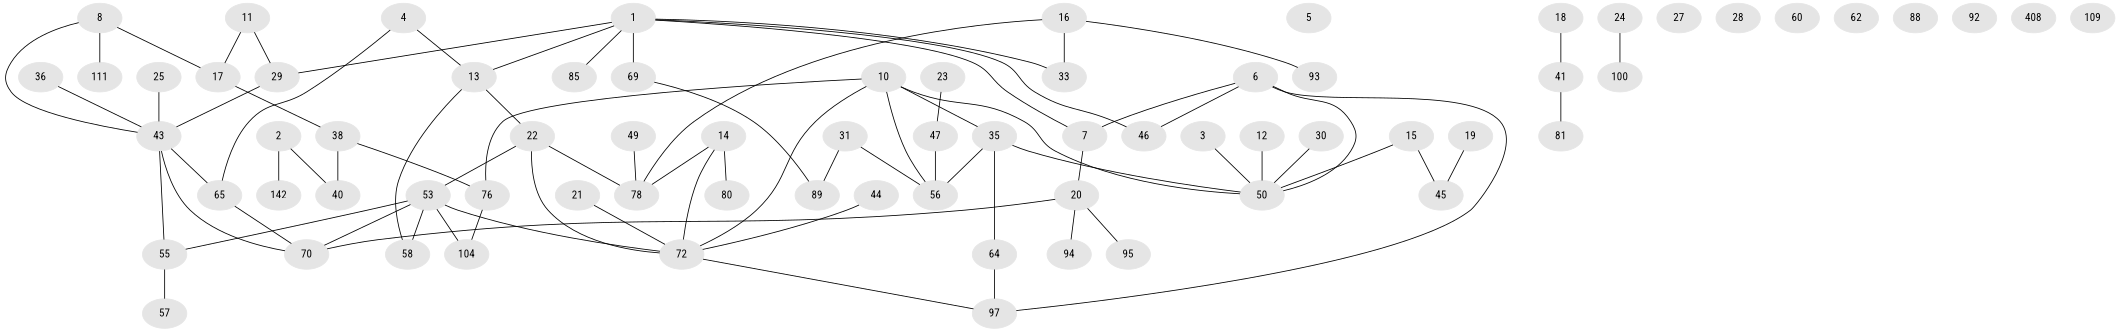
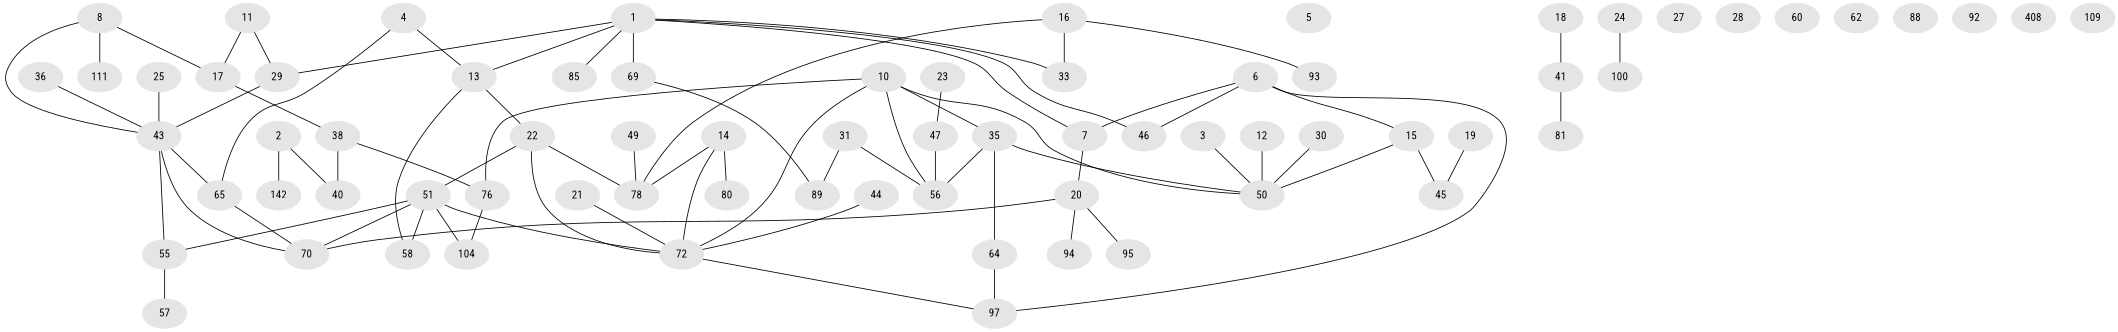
(1356, 133) -> (1333, 108)
(428, 195) -> (428, 195)
